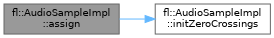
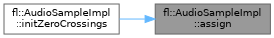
(132, 19) -> (132, 19)
